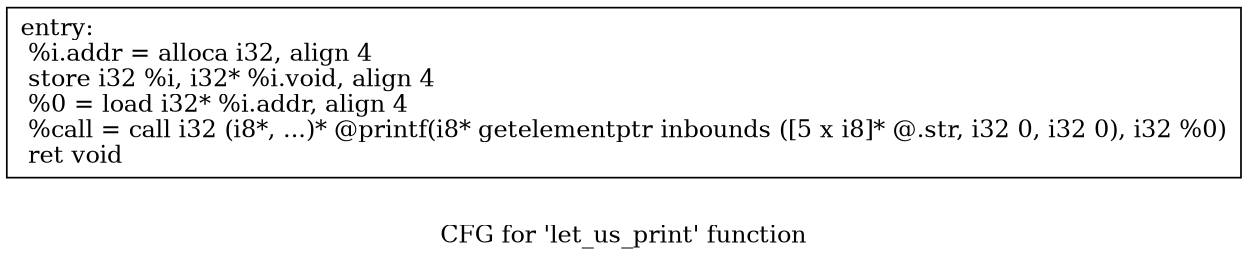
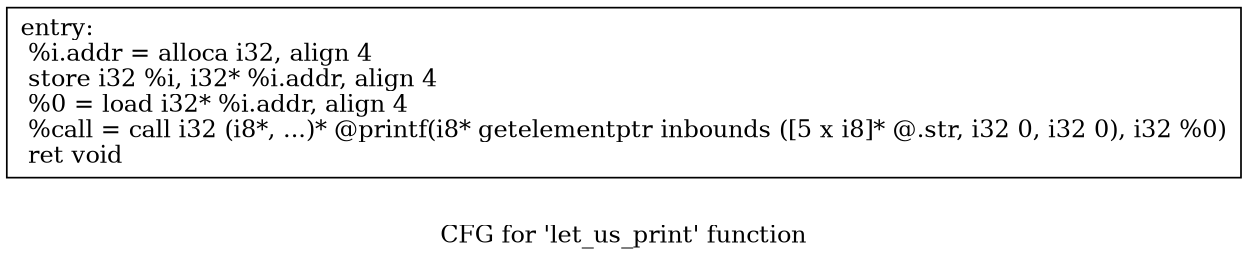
(228, 79) -> (230, 79)
